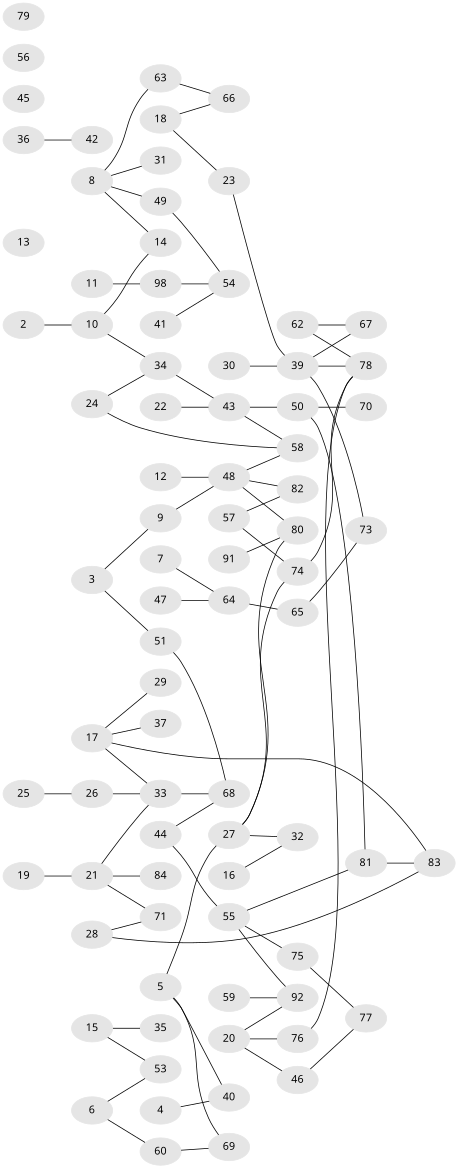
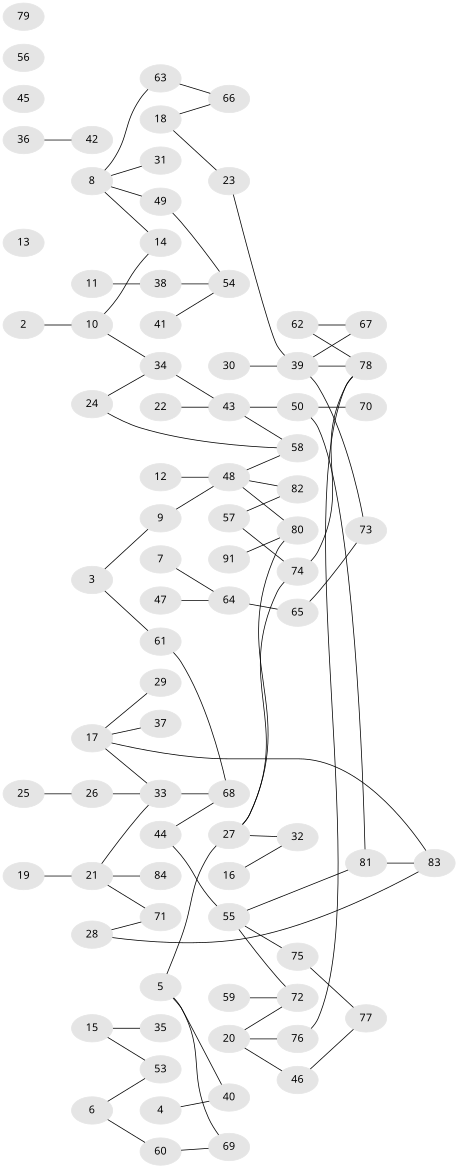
(161, 284) -> (161, 284)
(161, 642) -> (161, 642)
(298, 998) -> (298, 998)
